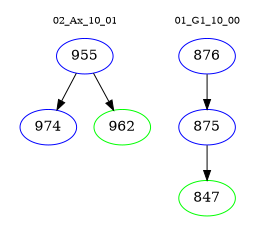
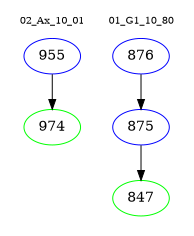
(208, 21) -> (142, 21)
(48, 127) -> (52, 127)
(122, 127) -> none
